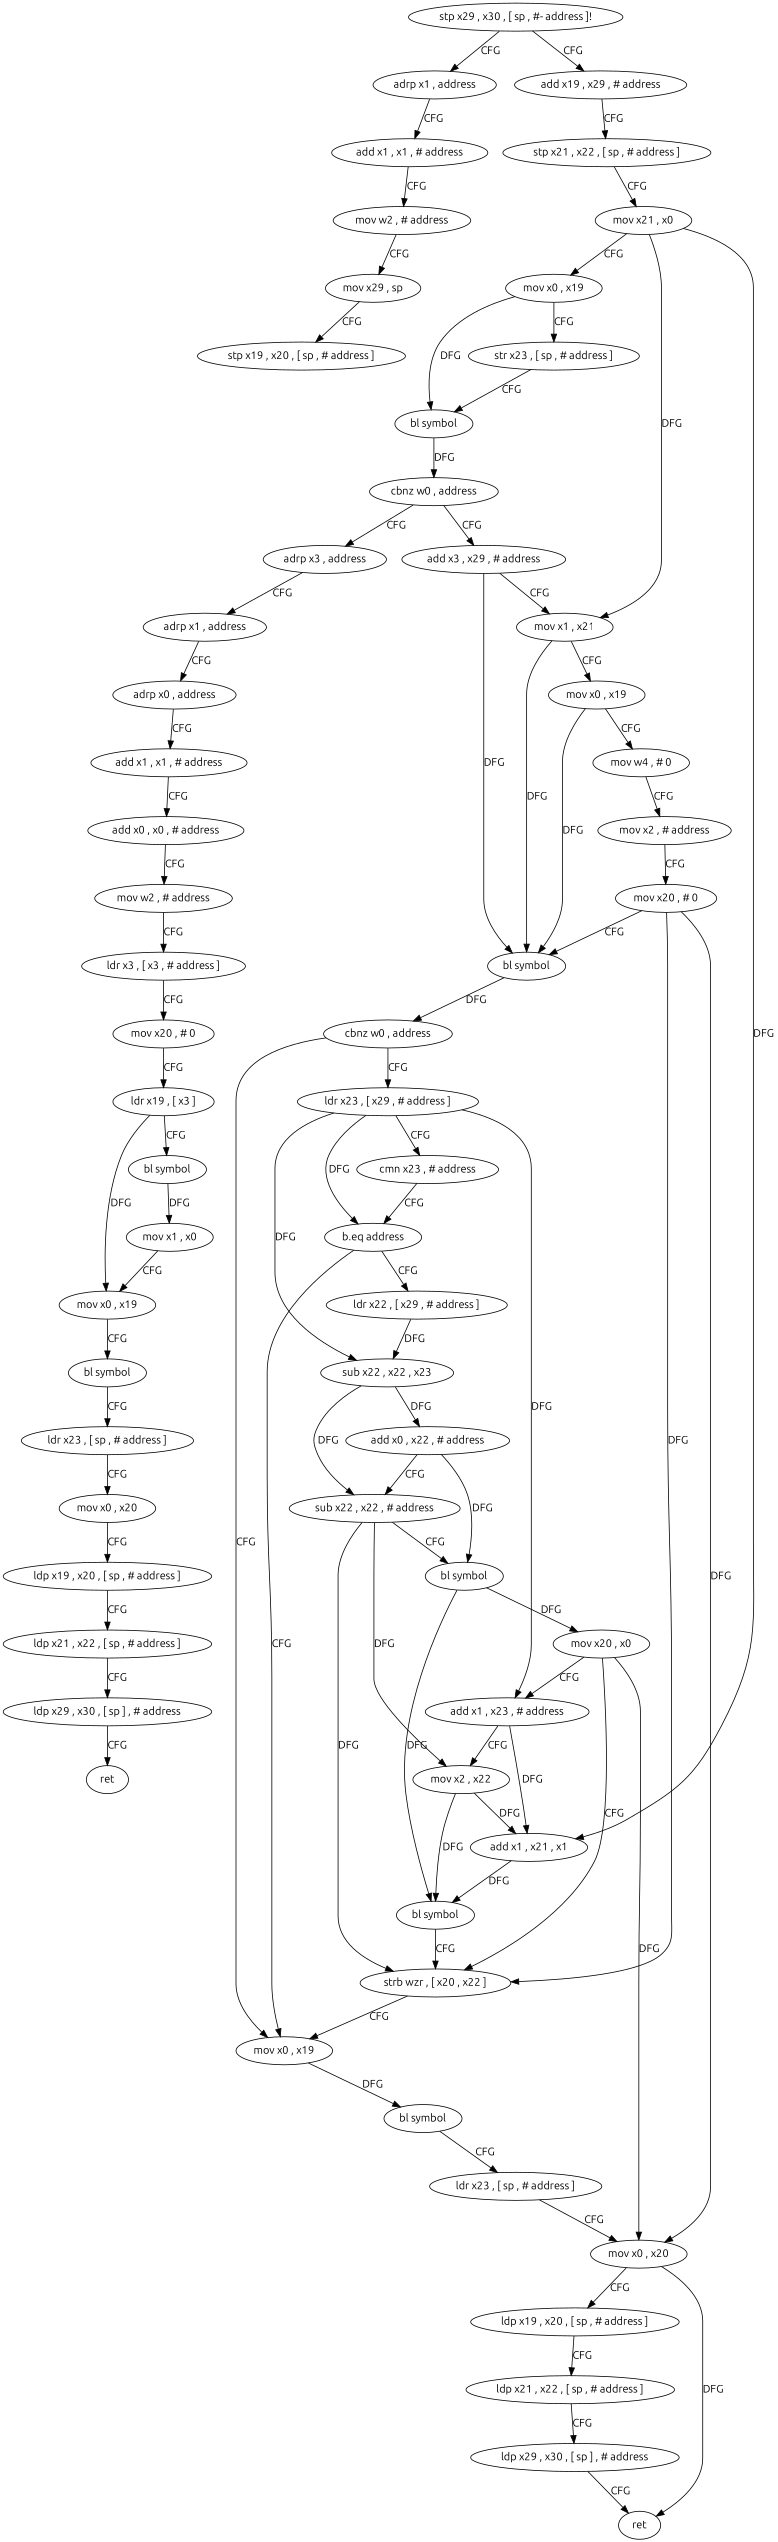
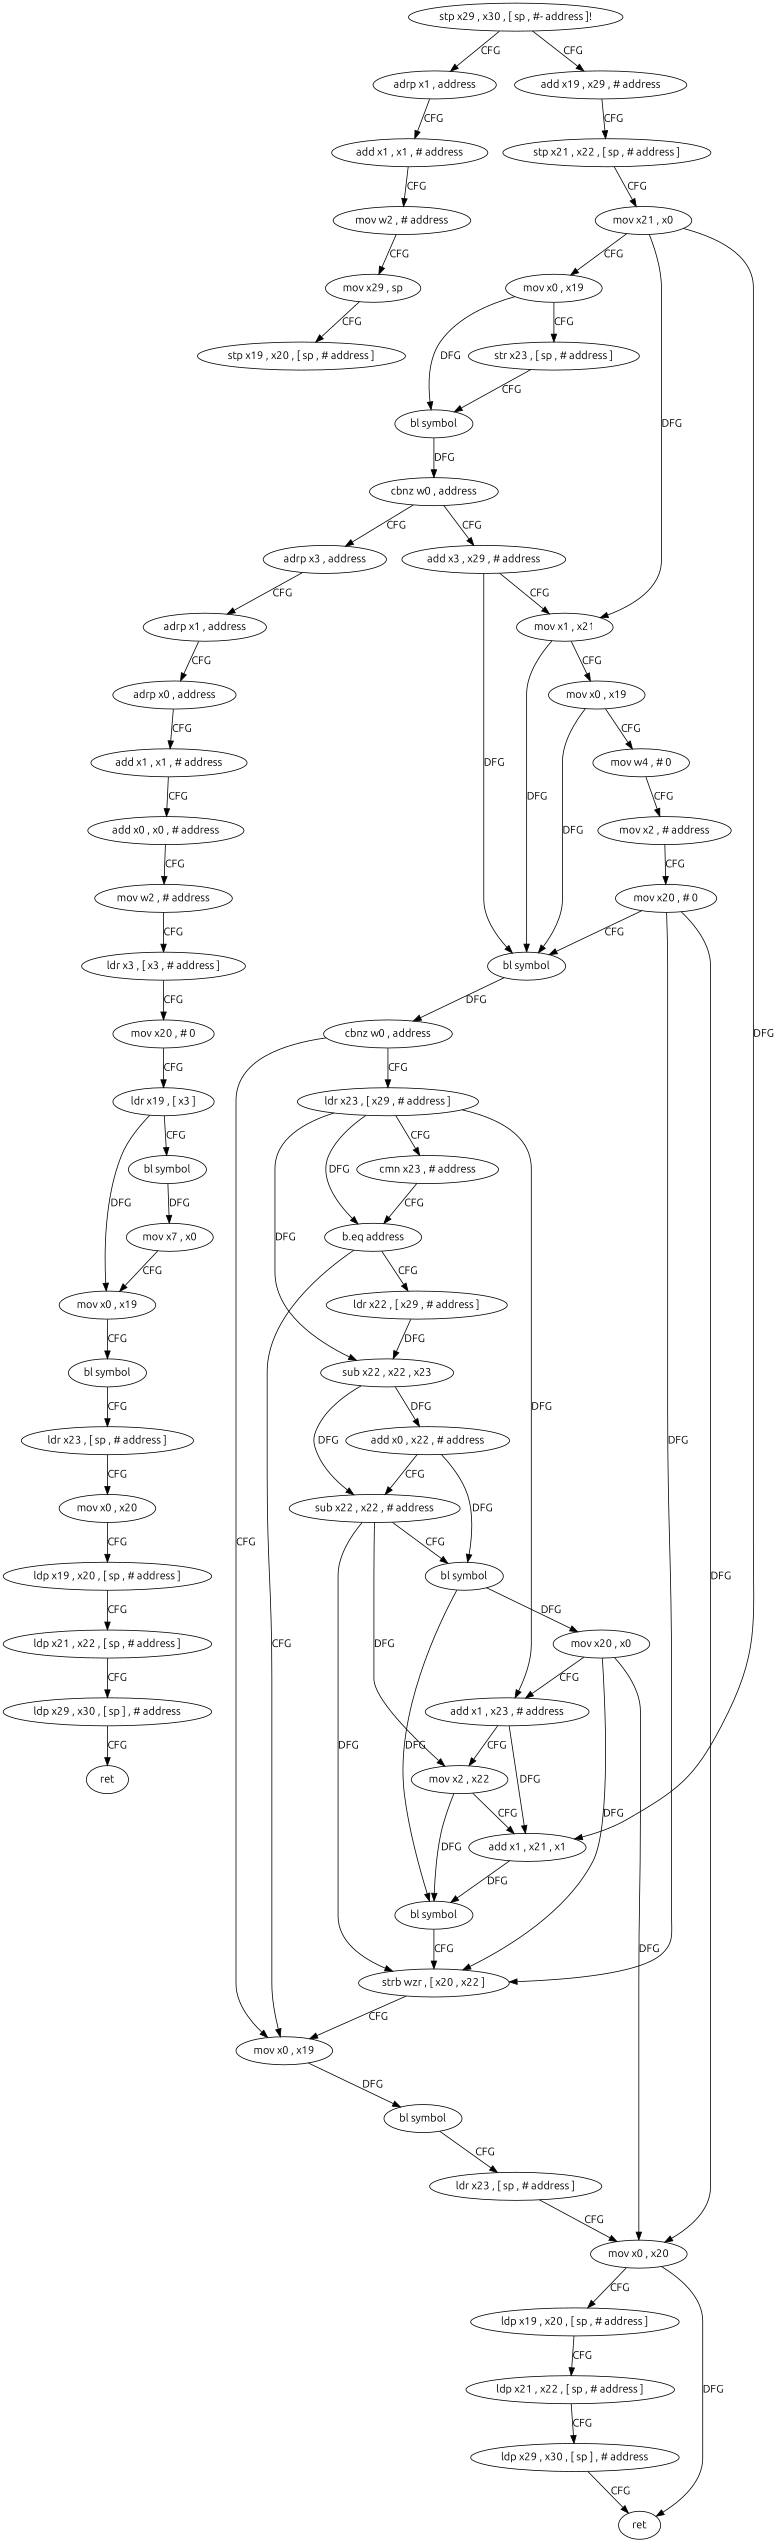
(170, 1237) -> (170, 1237)
(510, 1814) -> (508, 1814)
(614, 1814) -> (614, 1814)
